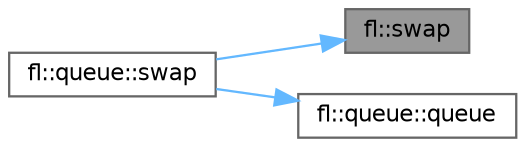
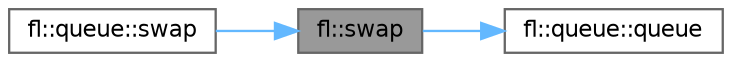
(246, 93) -> (452, 31)
